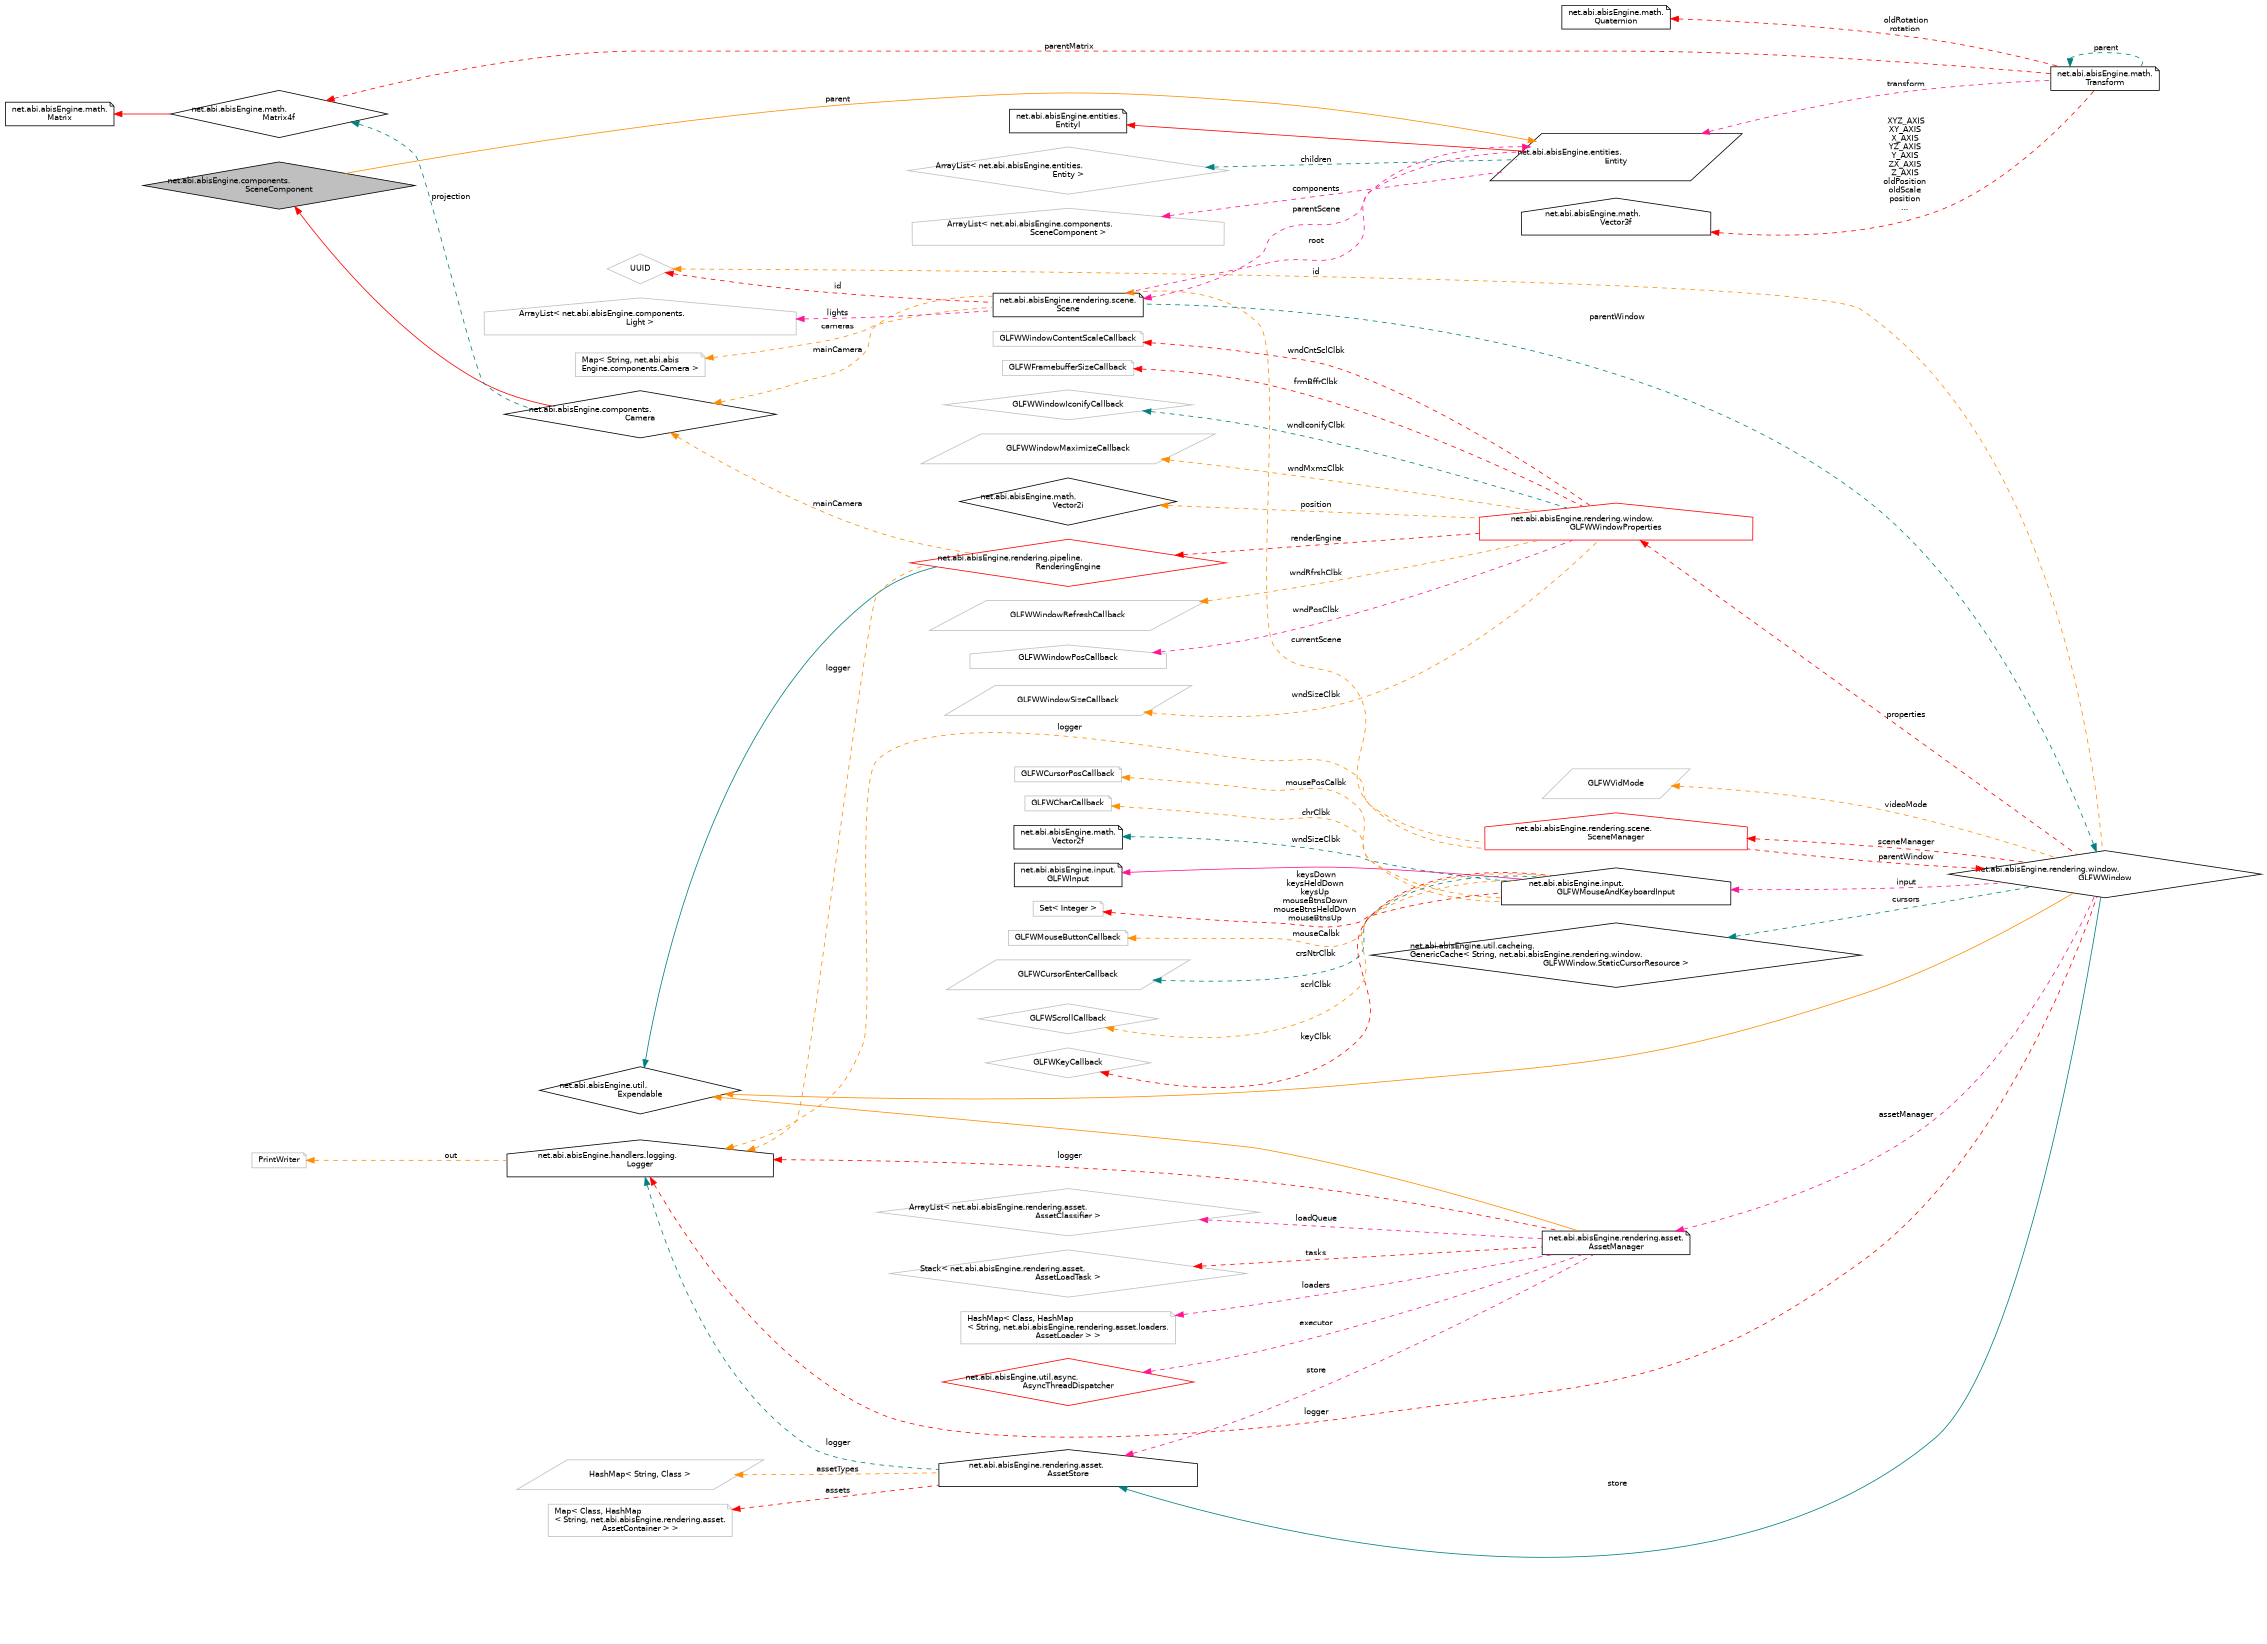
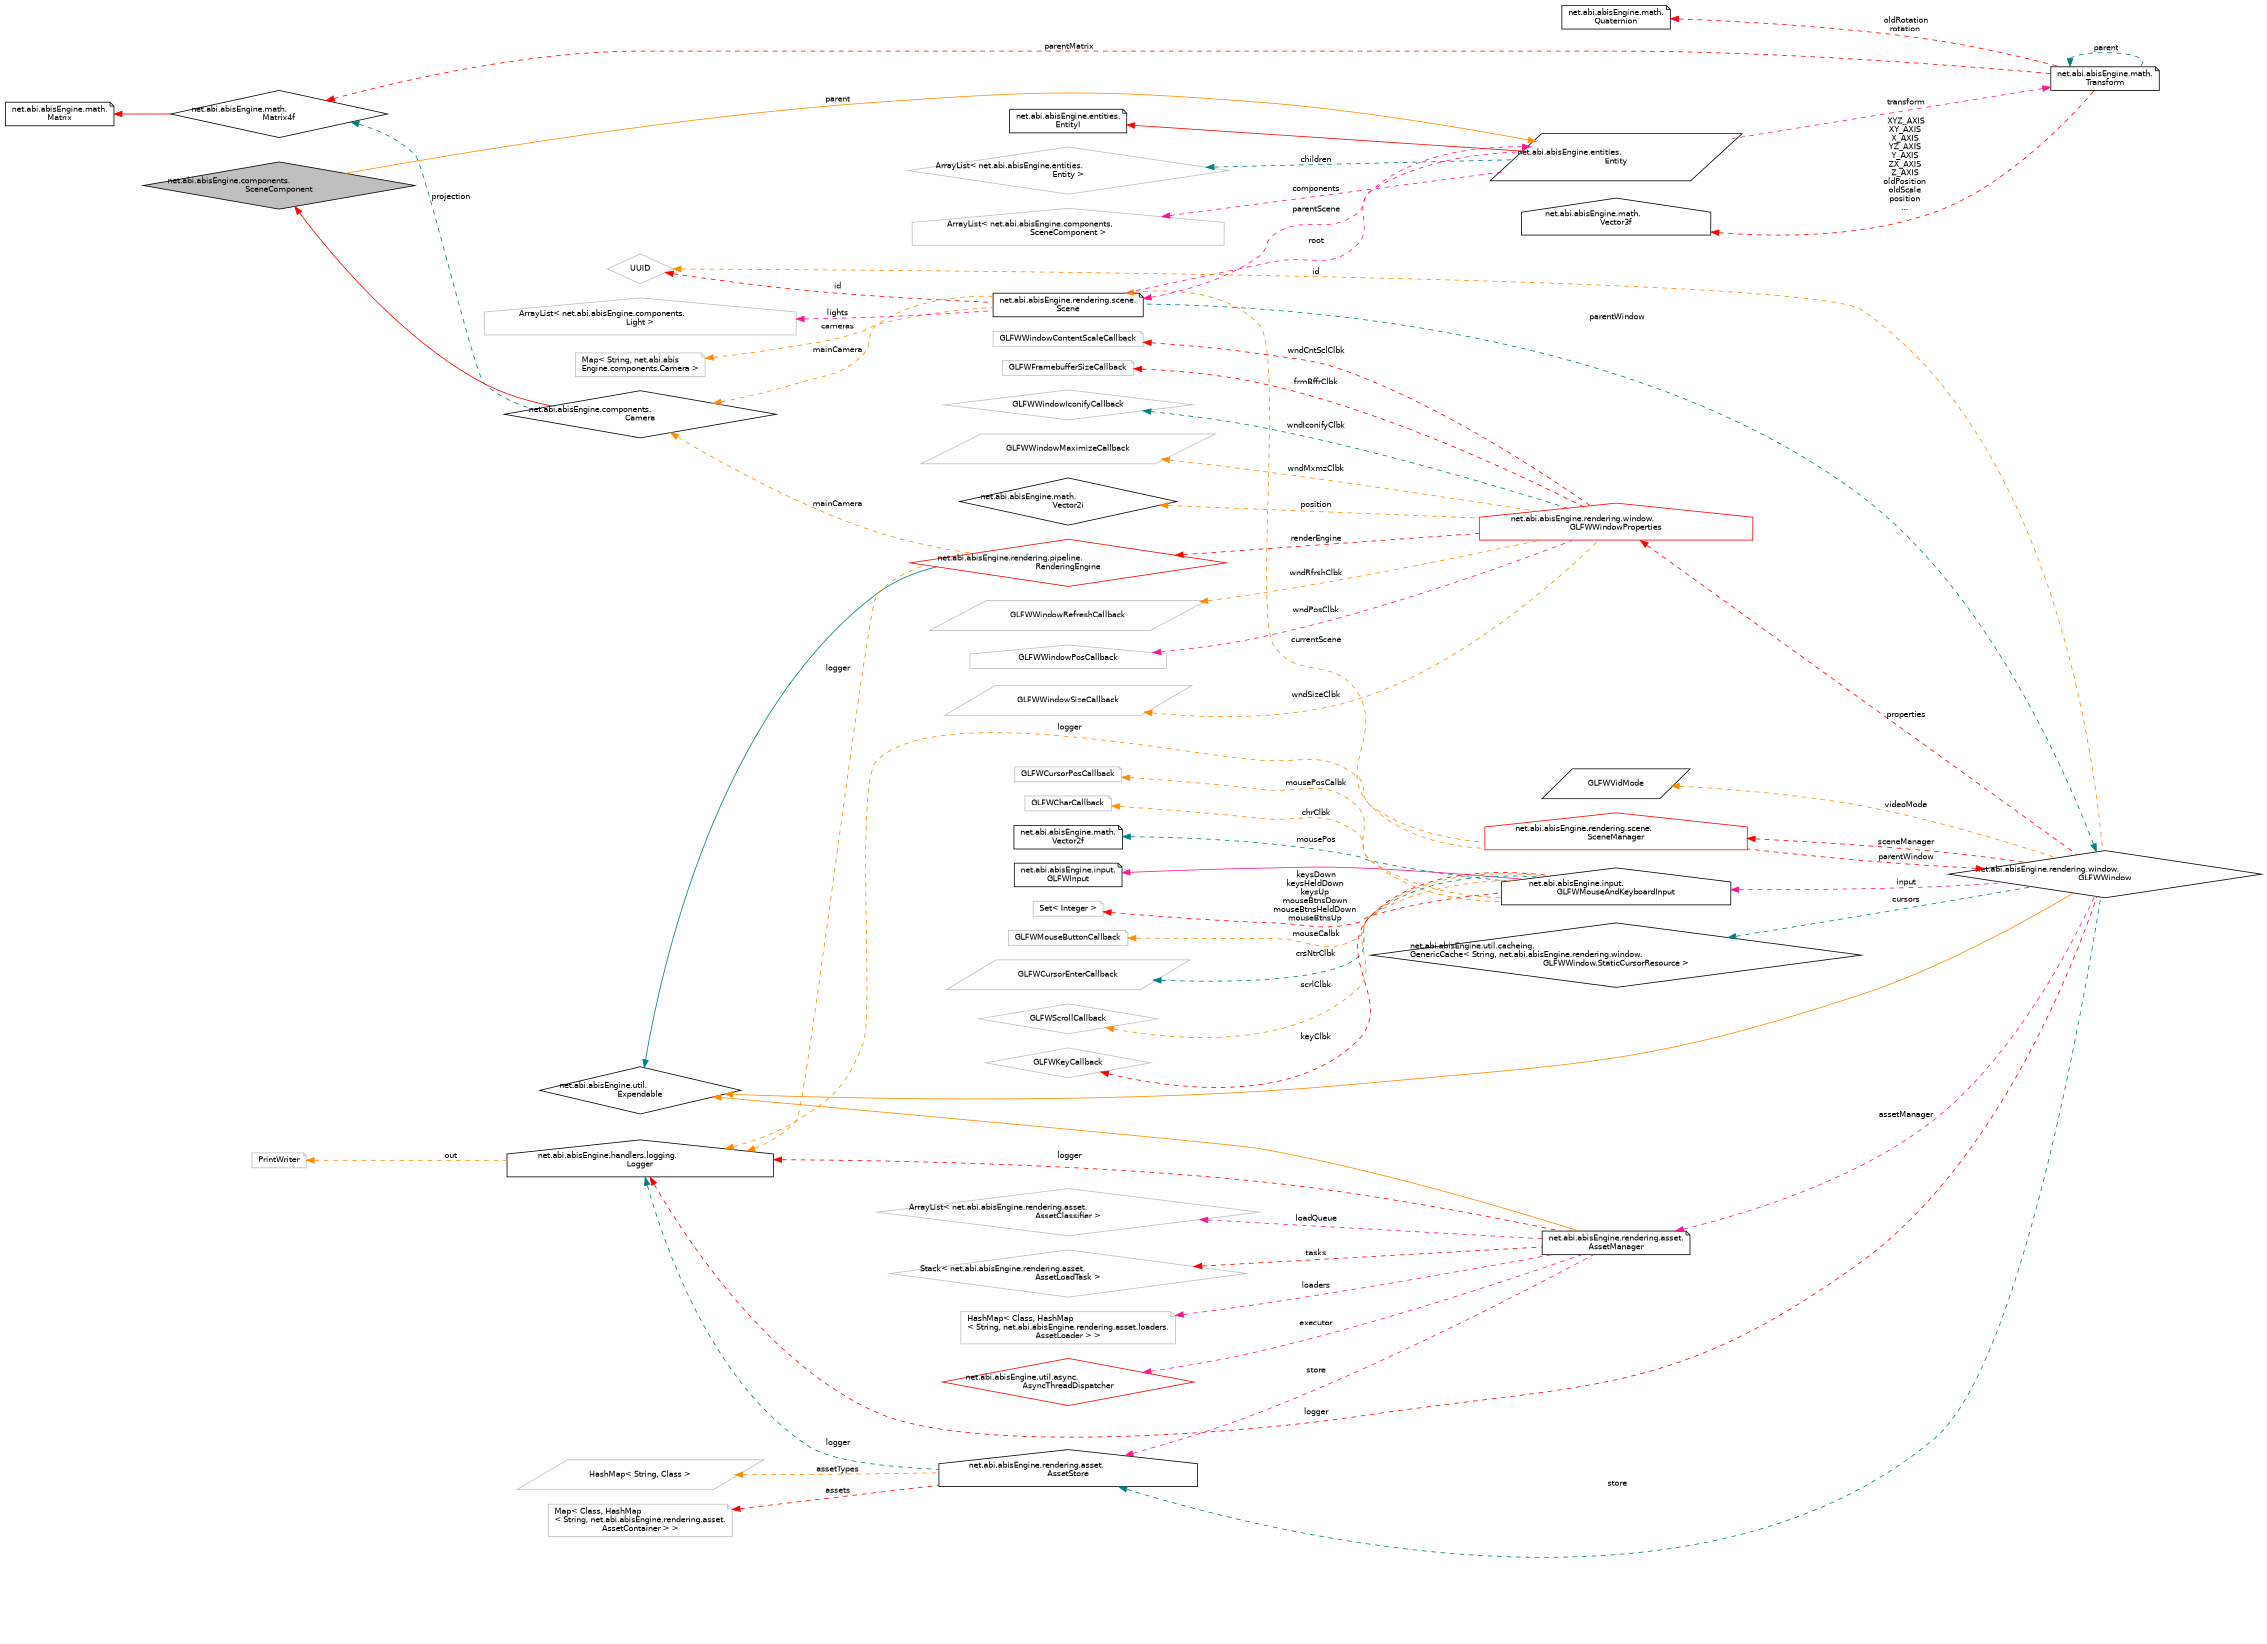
(1878, 95) -> (1888, 114)
(1616, 784) -> (1616, 784)
(1315, 840) -> (1315, 840)
(1819, 1506) -> (1819, 1506)
